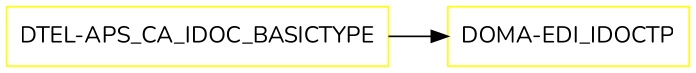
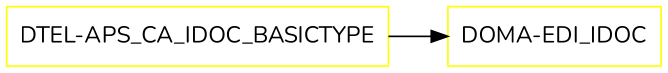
(569, 36) -> (555, 36)
